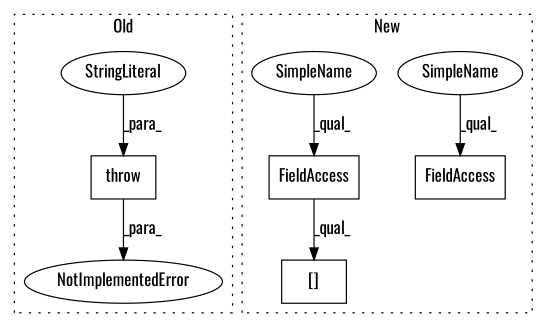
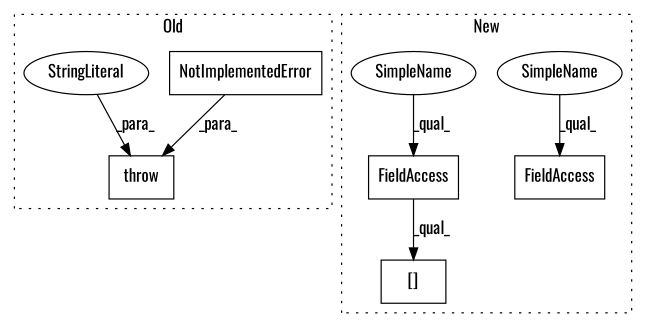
(123, 224) -> (198, 121)
(123, 282) -> (246, 73)
